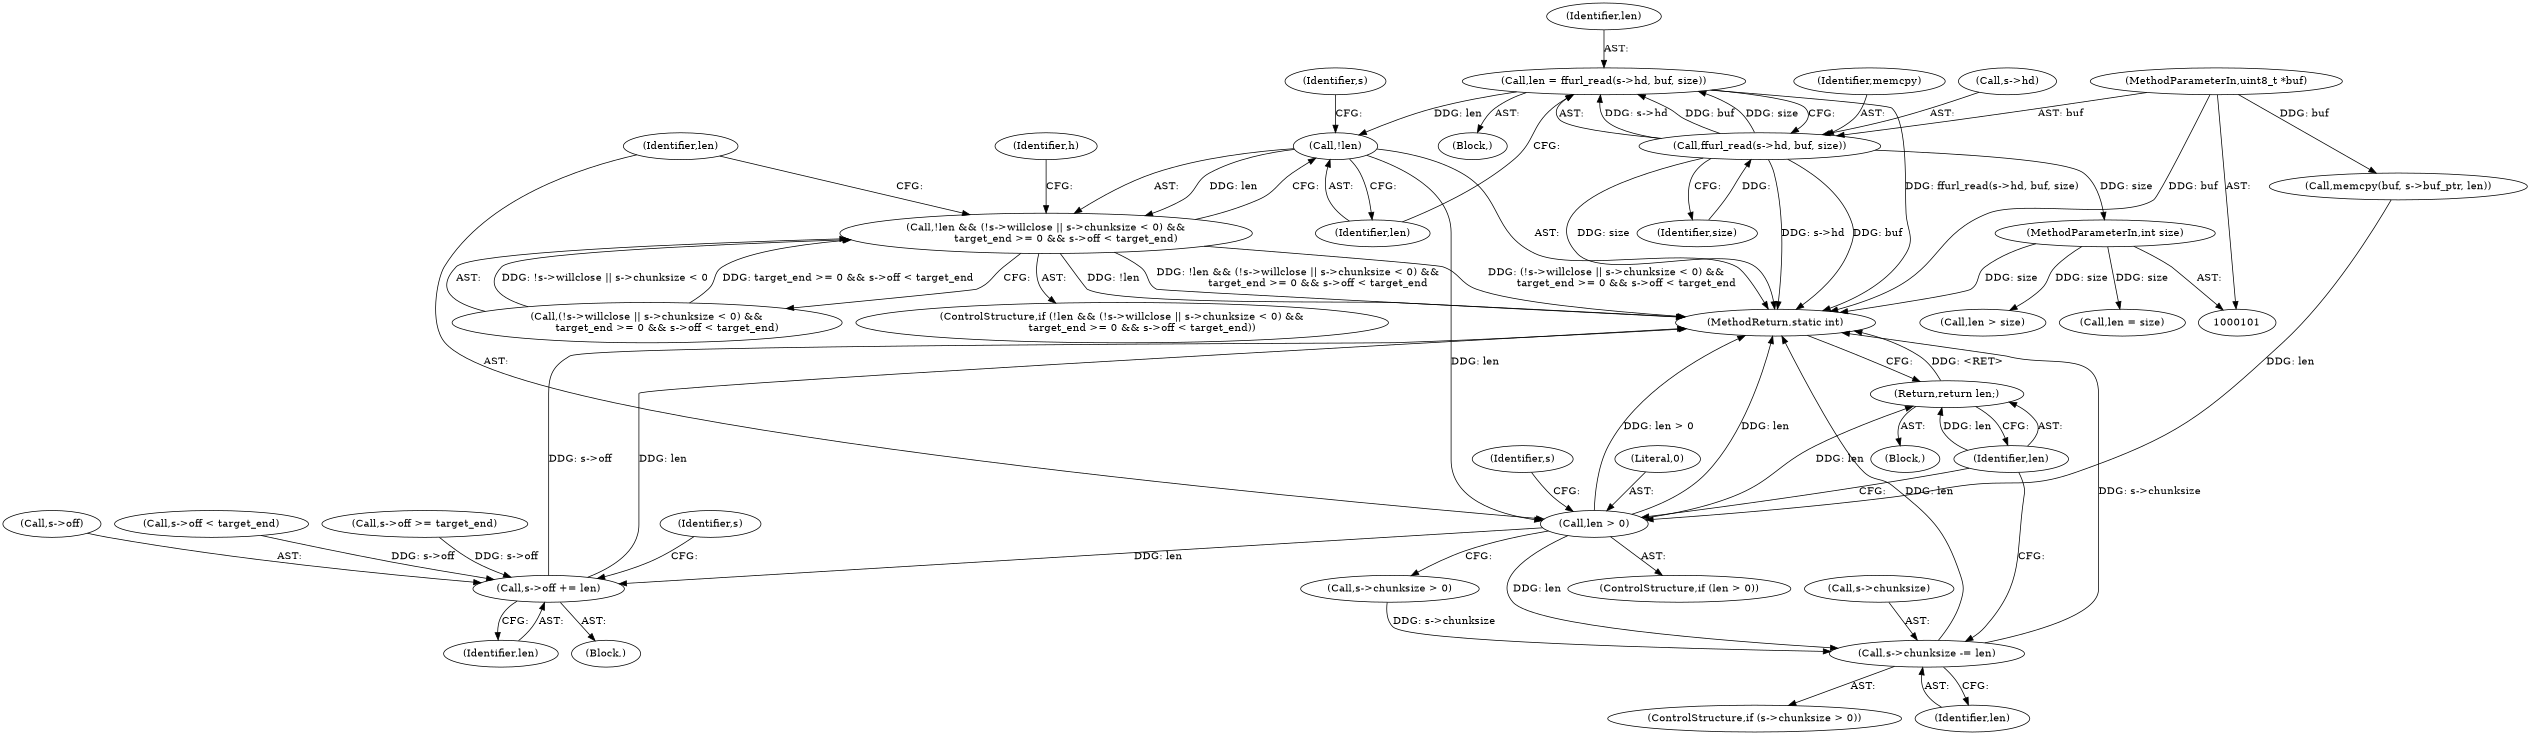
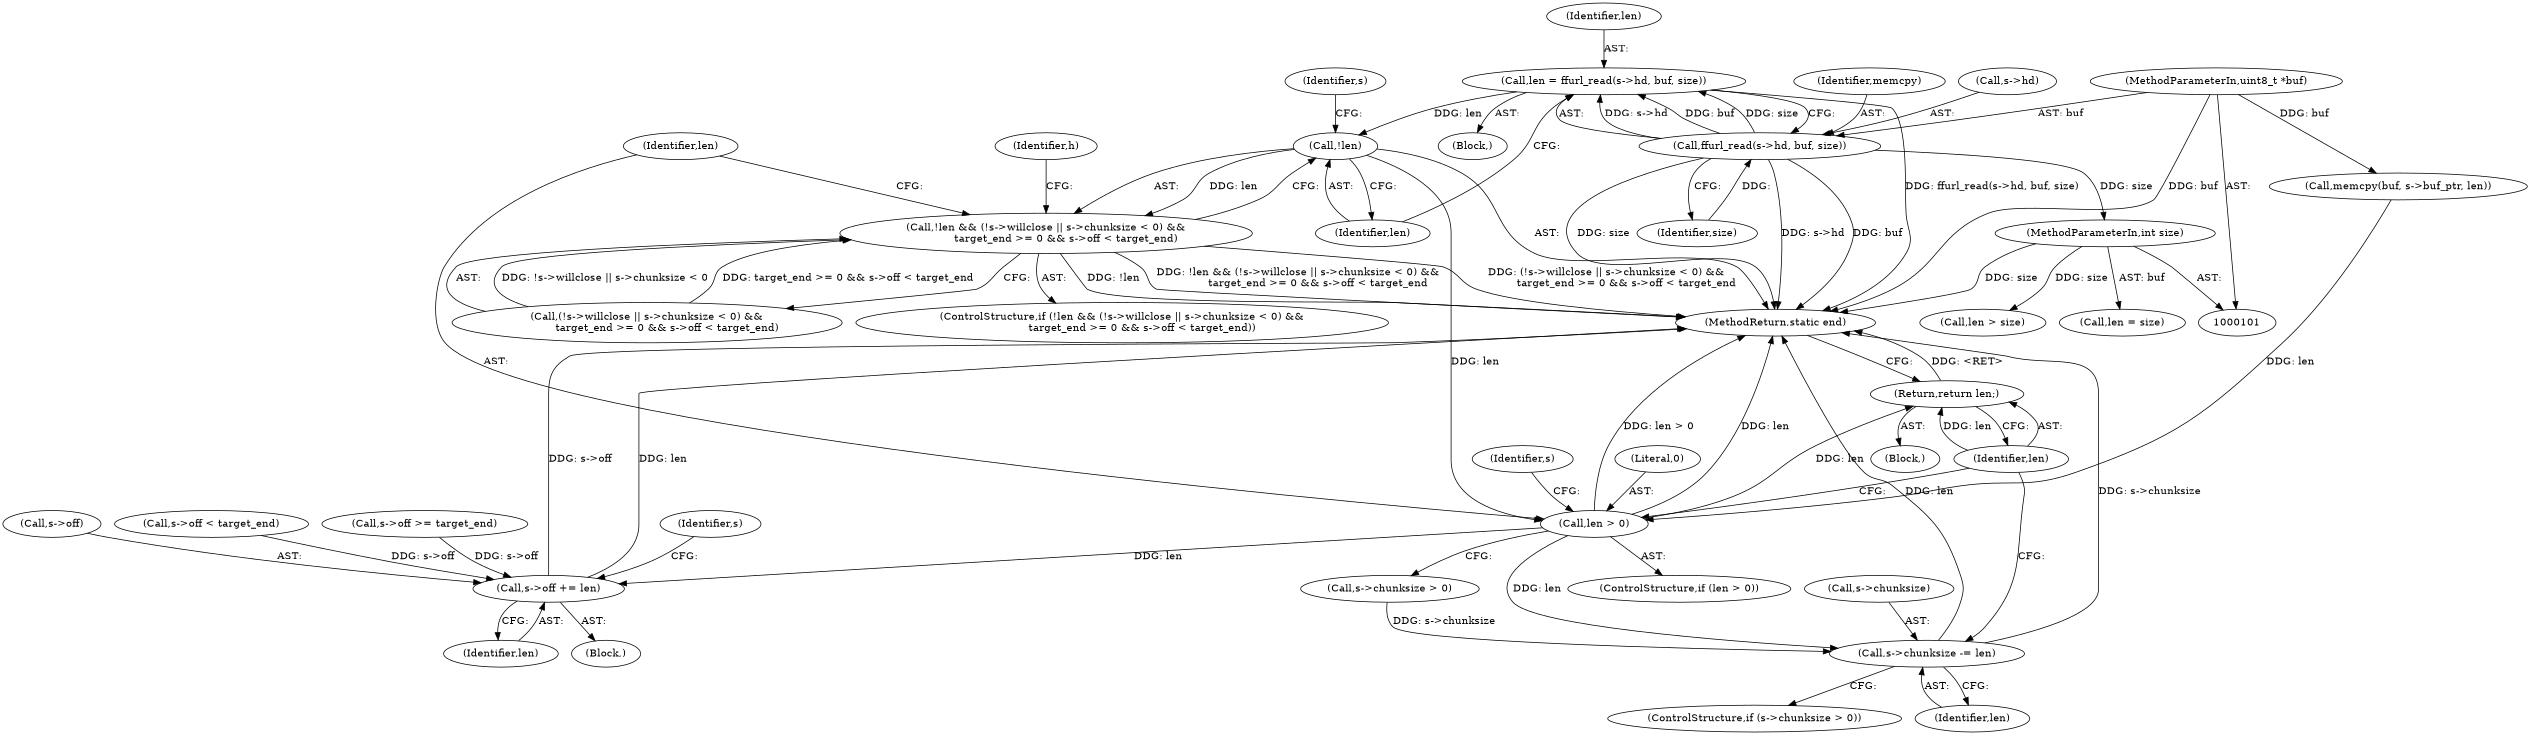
(2142, 278) -> (2142, 278)
(1776, 323) -> (1776, 323)
(1865, 686) -> (1865, 686)
